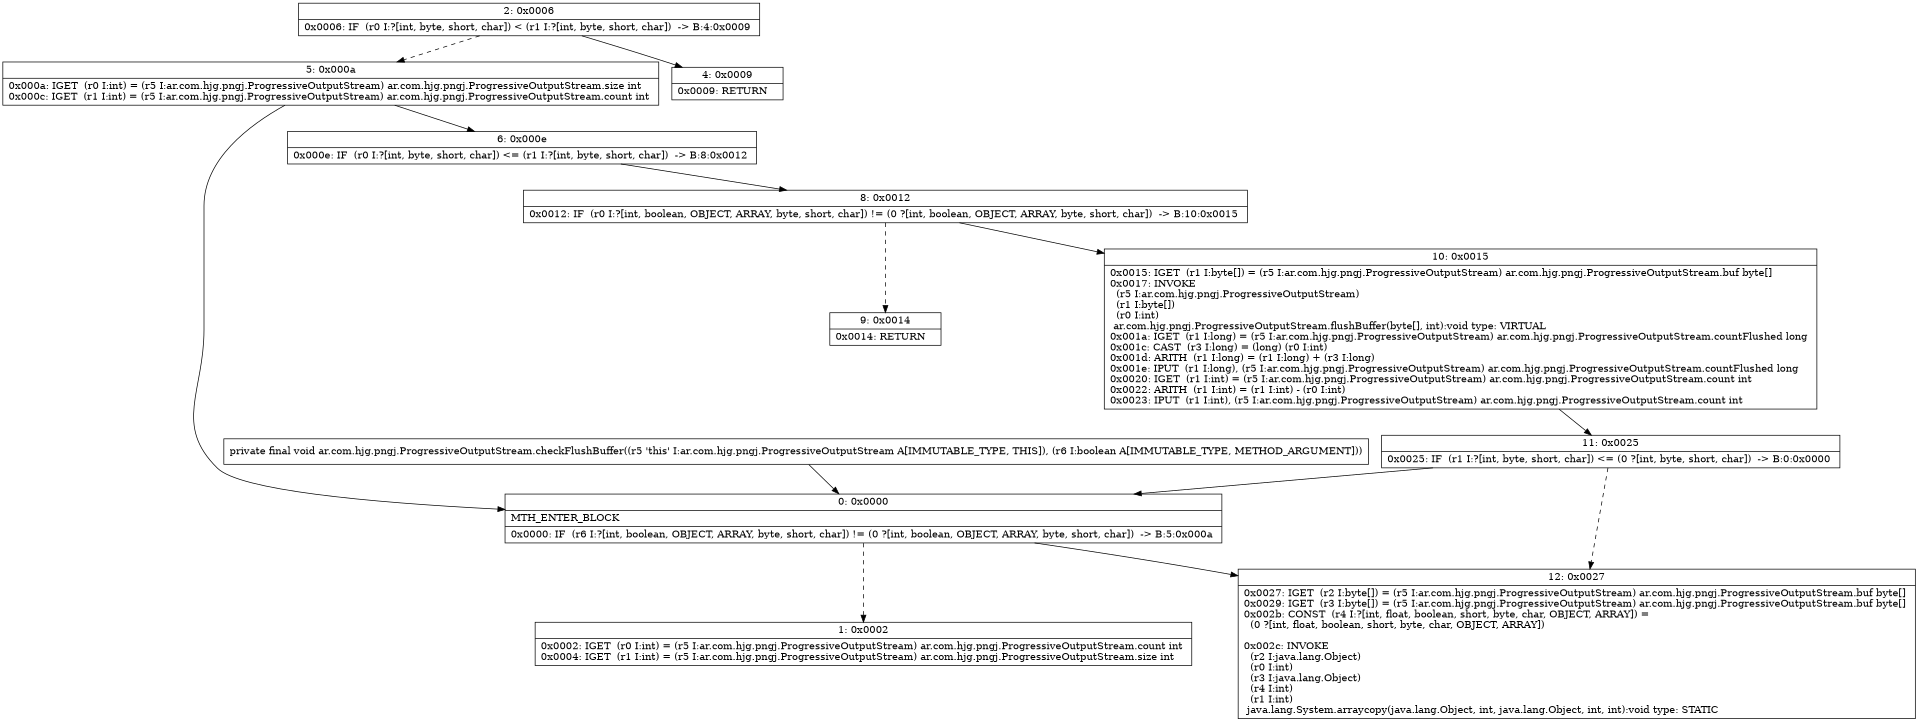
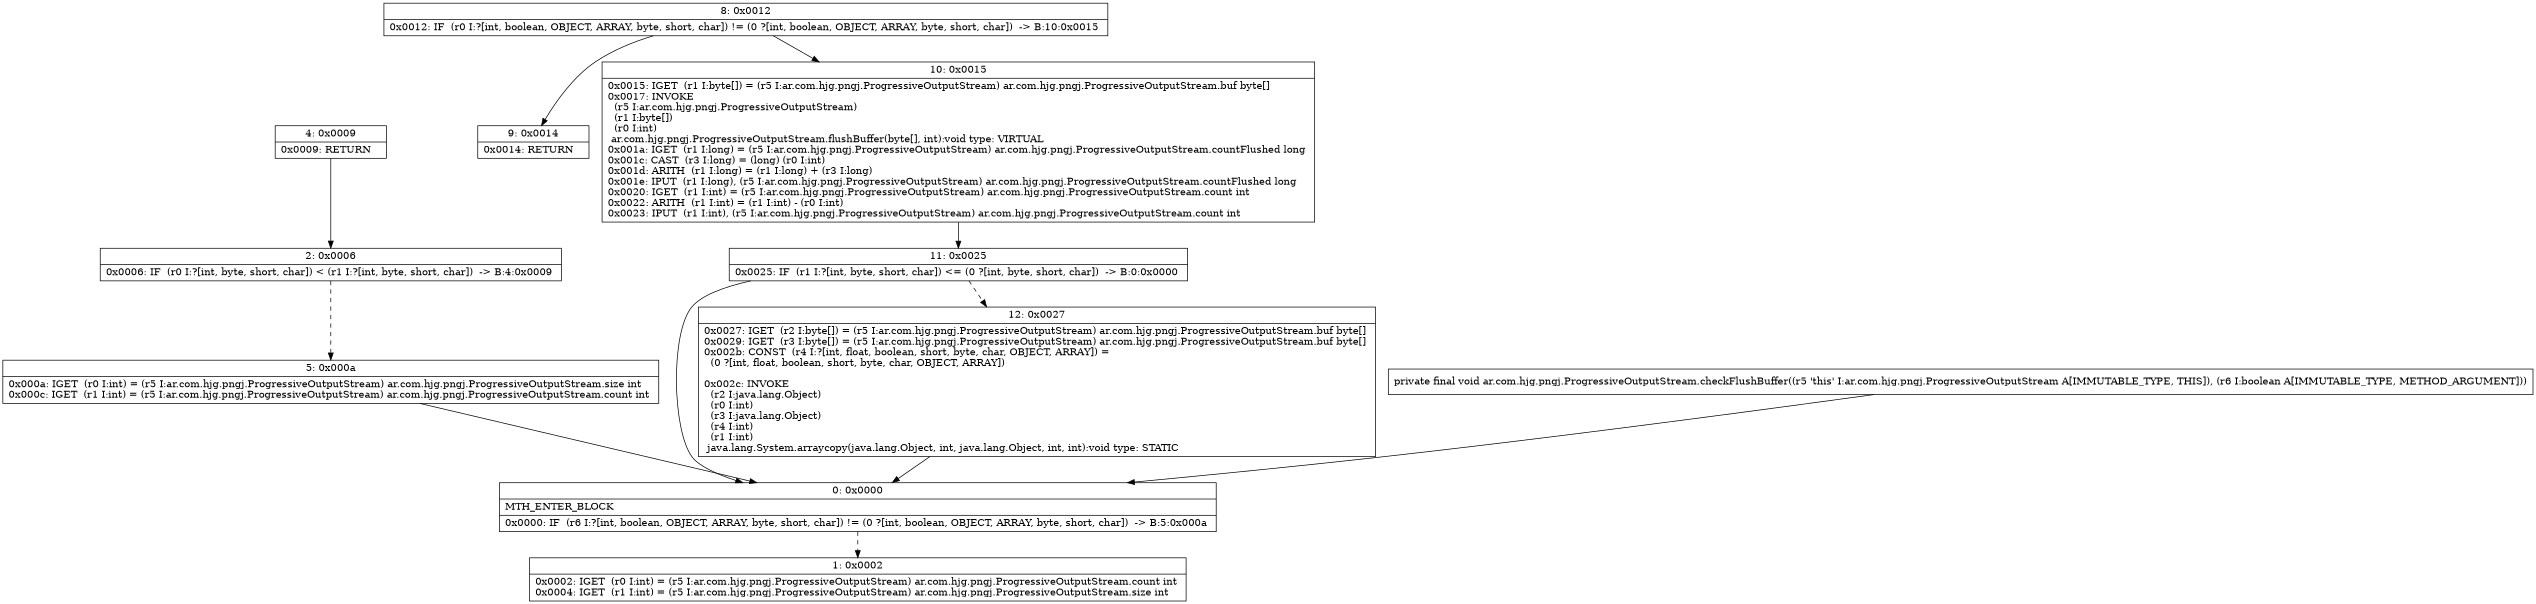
(629, 50) -> (331, 200)
(522, 148) -> none
(885, 264) -> (590, 66)
(1133, 558) -> (914, 468)
